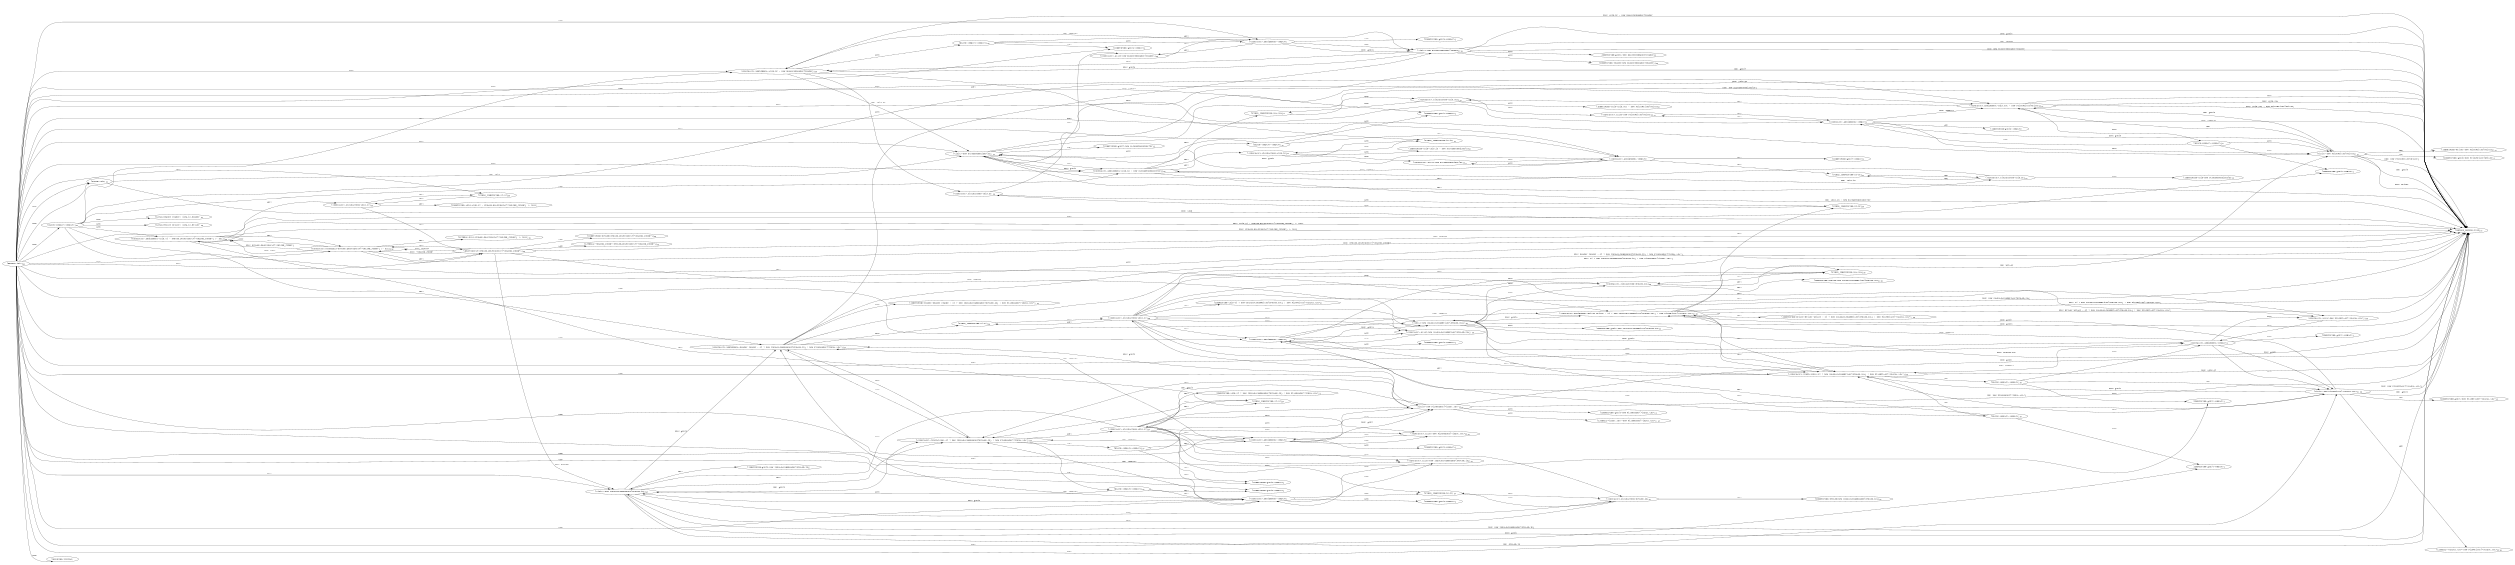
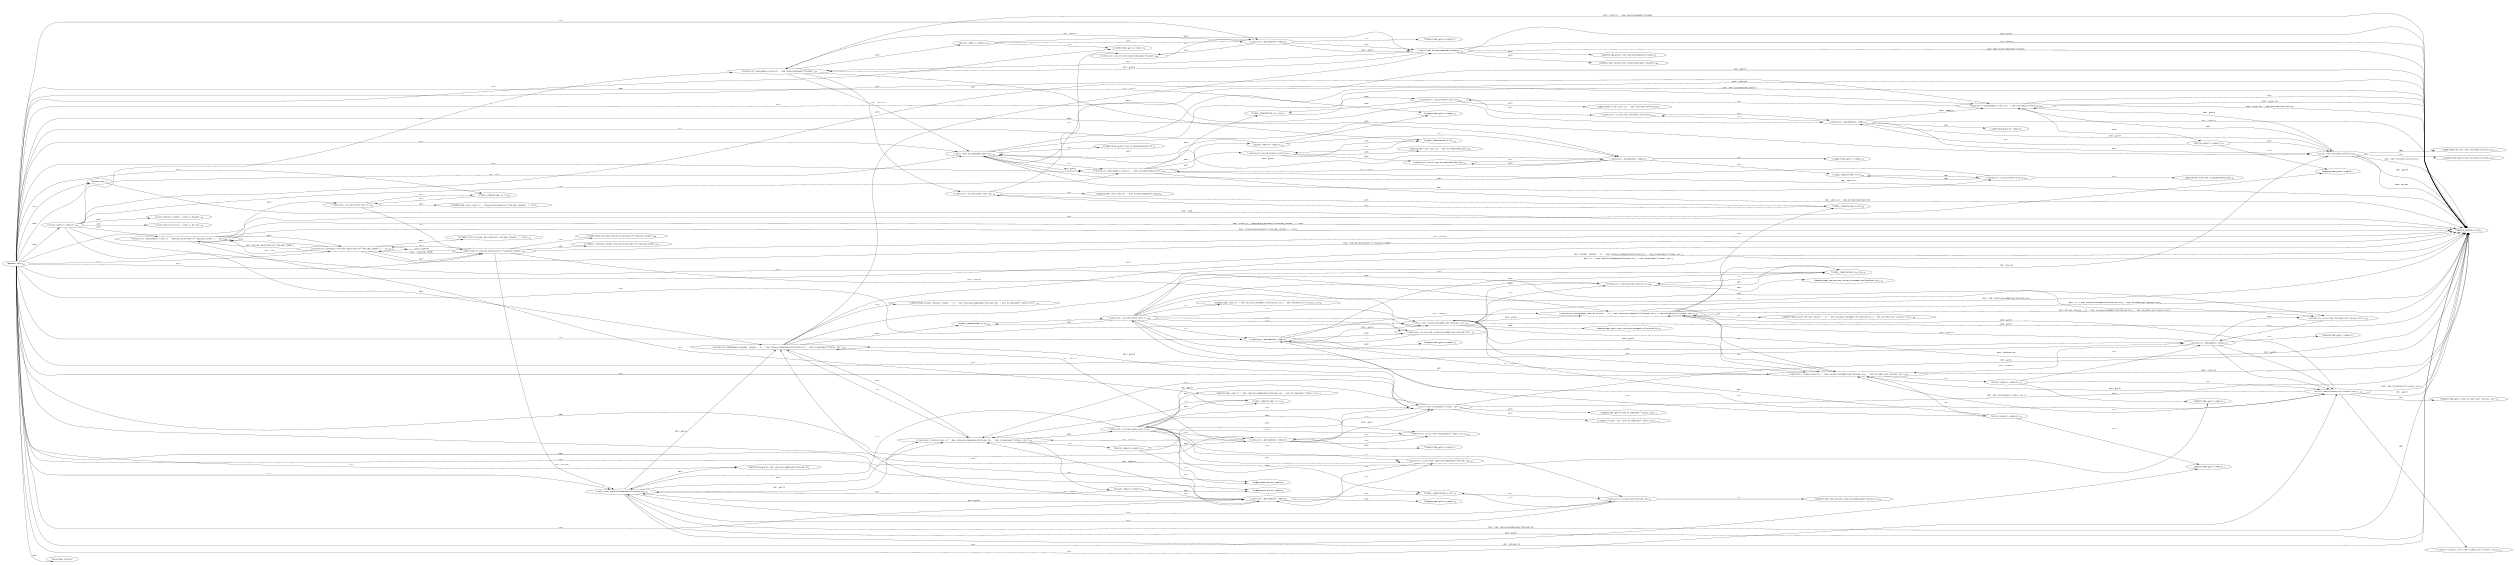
(289, 71) -> (292, 466)
none -> (1129, 194)
